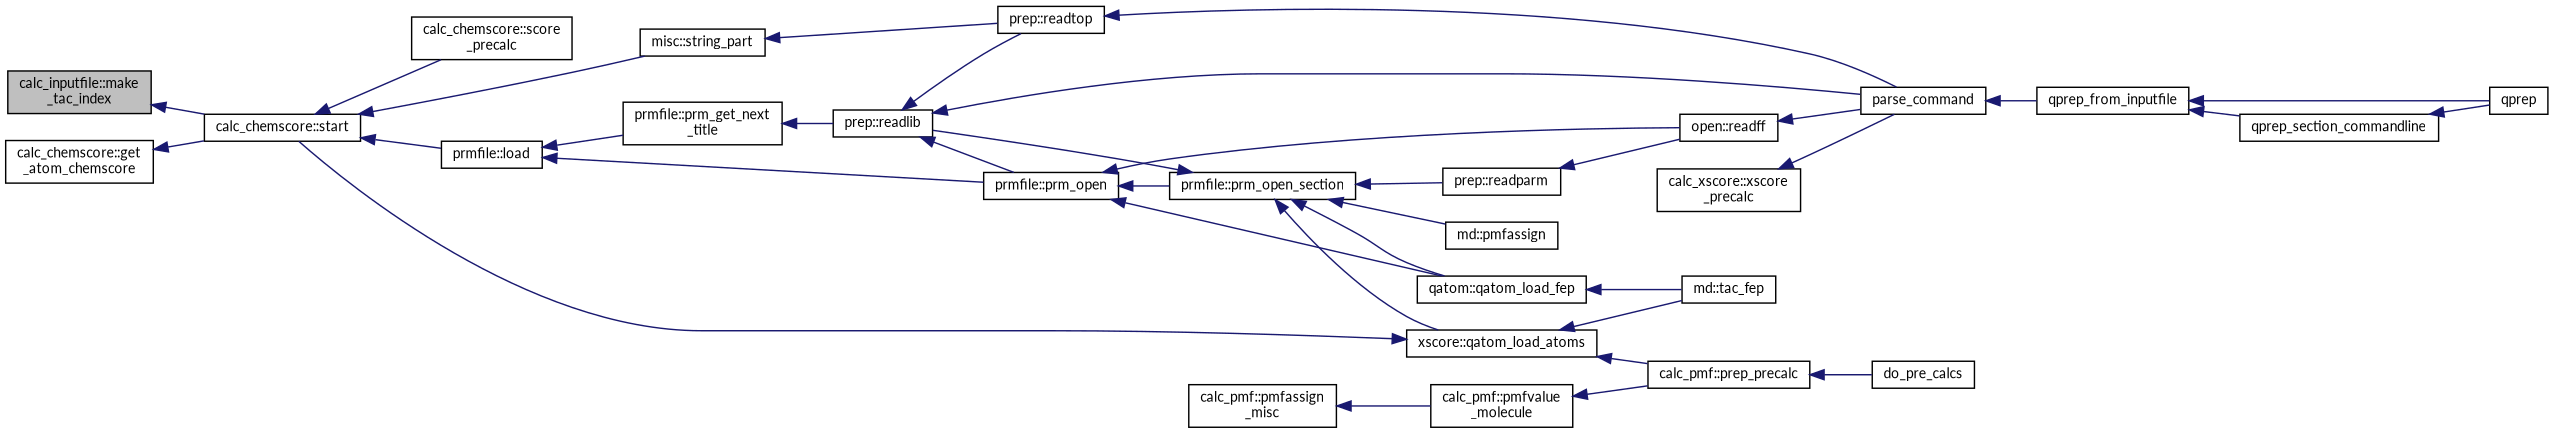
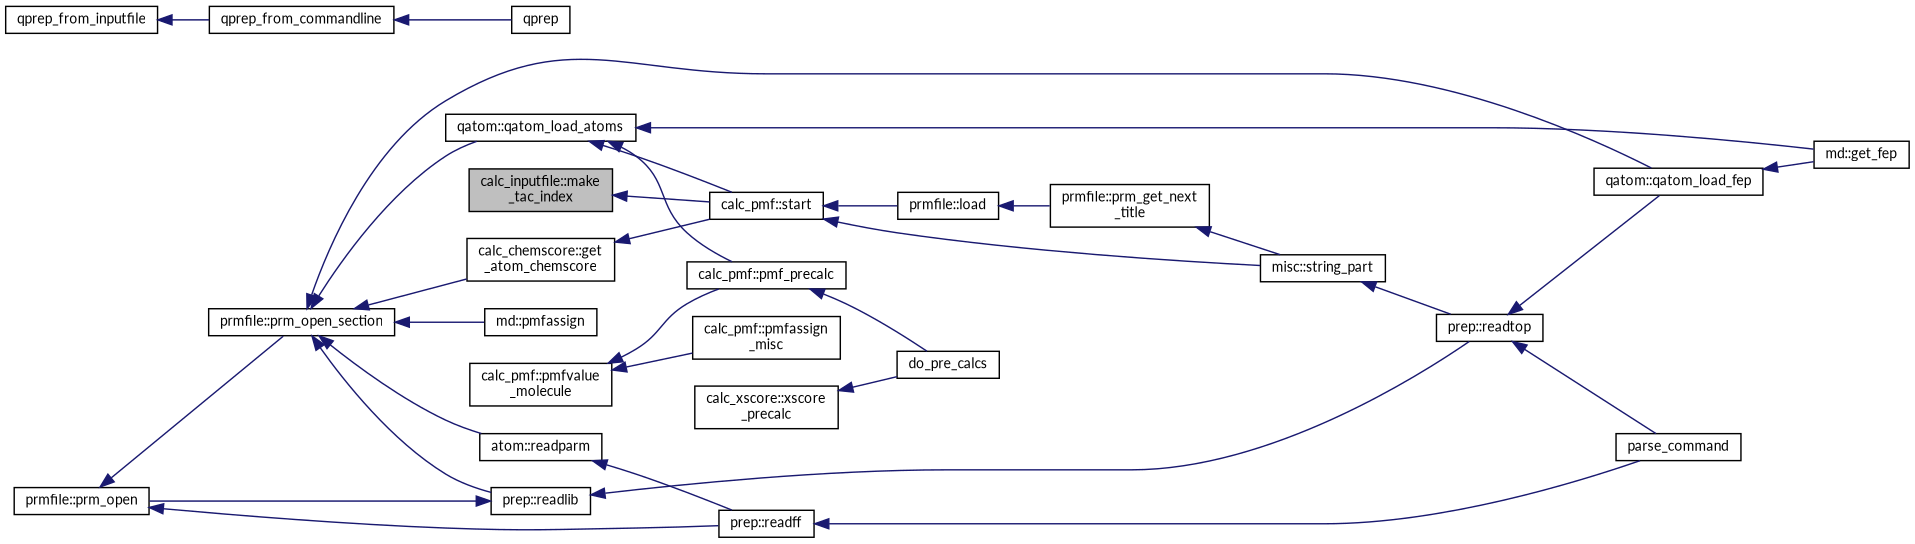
(492, 38) -> none
(1403, 74) -> none
(2018, 101) -> none
(2346, 101) -> none
(815, 123) -> (1245, 243)
(282, 128) -> (766, 206)
(1729, 128) -> (766, 524)
(2339, 128) -> (302, 20)
(1843, 139) -> (875, 382)
(770, 170) -> none
(1502, 182) -> (541, 447)
(1283, 239) -> (1590, 250)
(1729, 290) -> (1862, 155)
none -> (418, 292)
(1502, 344) -> (541, 128)
(1729, 375) -> (766, 275)
(1391, 406) -> (659, 360)
